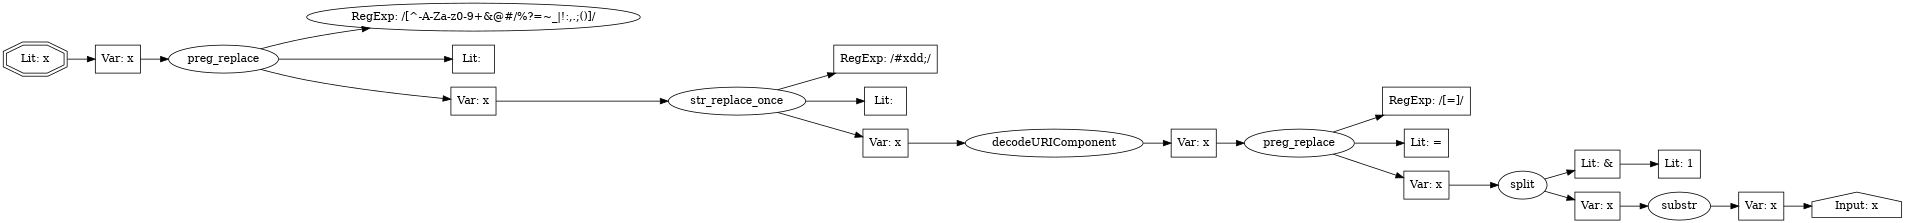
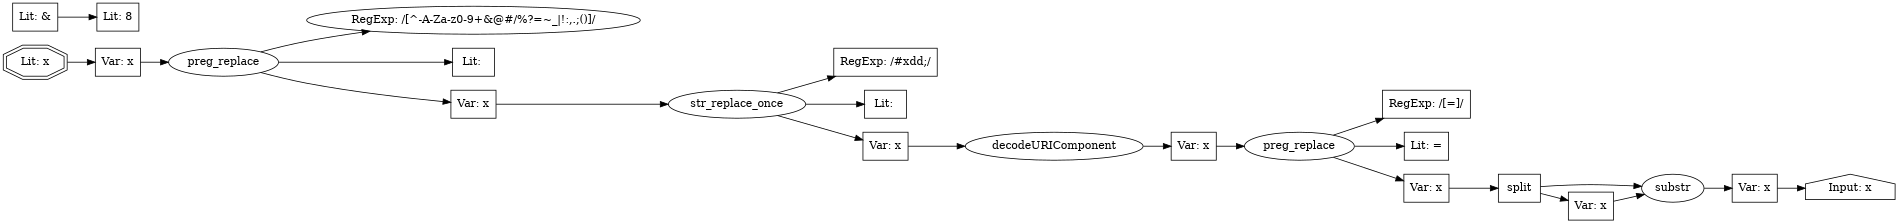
(1679, 164) -> (118, 17)
(1556, 176) -> (1587, 185)
(1523, 185) -> (1519, 188)
